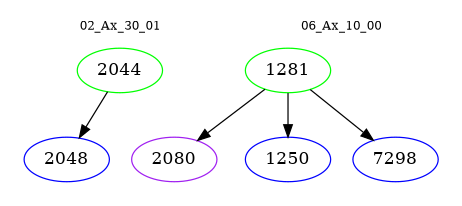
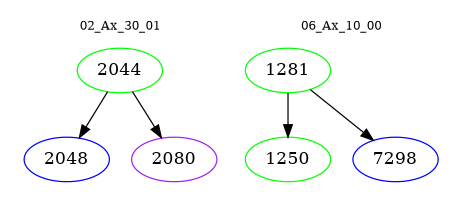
(244, 105) -> (144, 109)
(288, 159) -> (288, 159)
